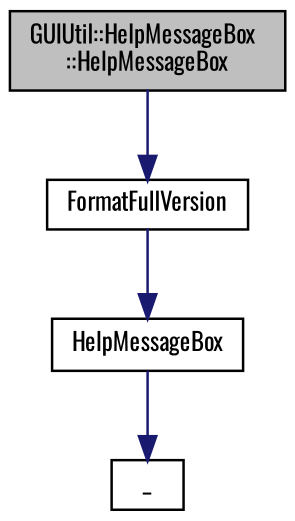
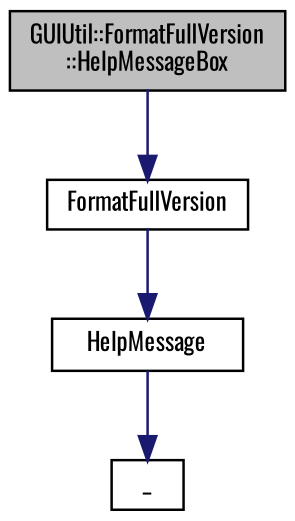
(148, 51) -> (148, 51)
(148, 345) -> (148, 345)
